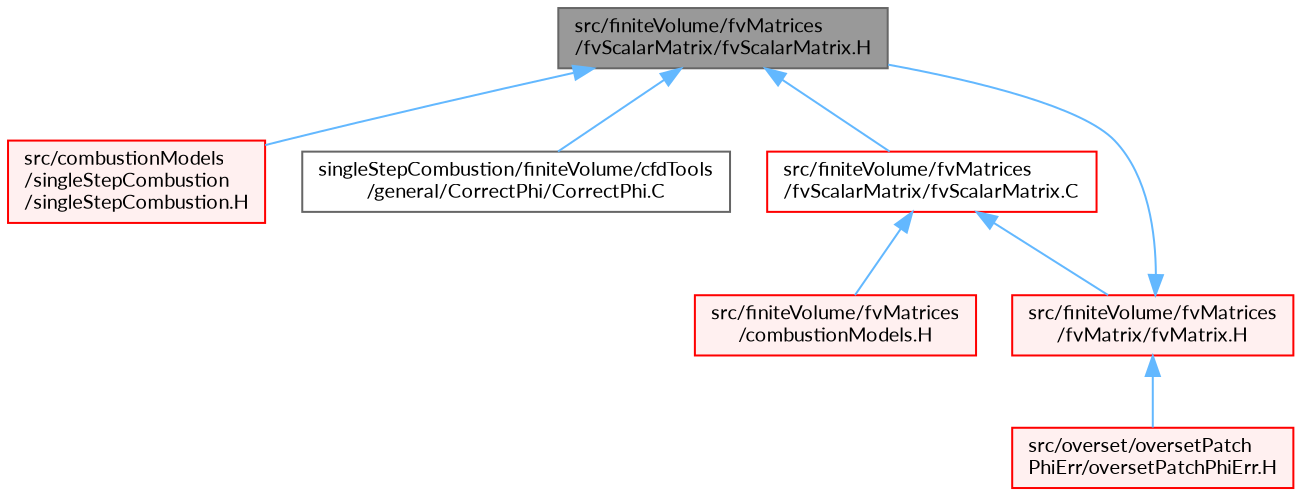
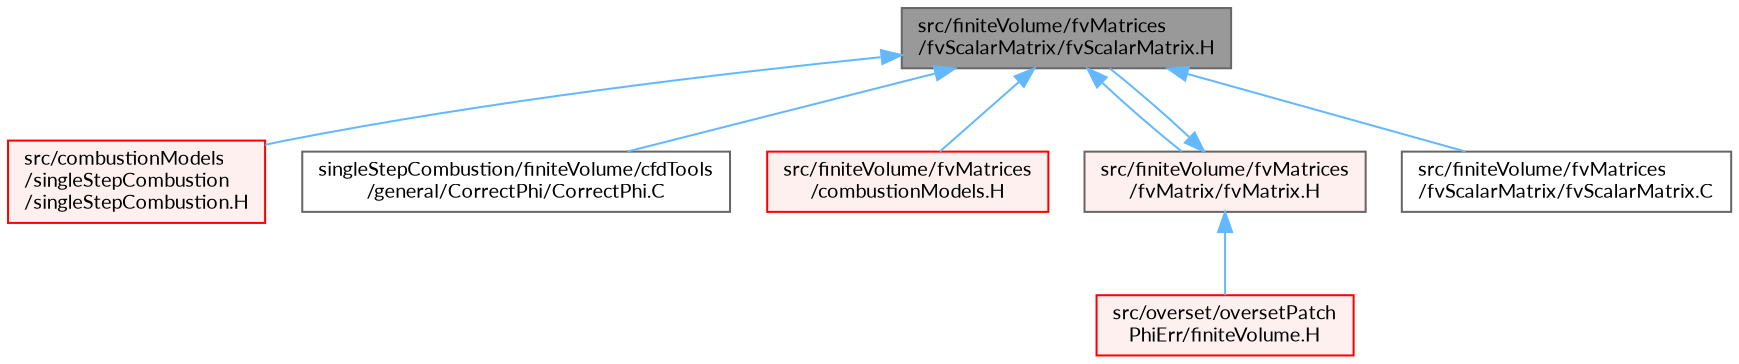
(932, 182) -> (1566, 182)
(1051, 259) -> (1142, 118)
(878, 262) -> (980, 117)
(1153, 325) -> (1225, 182)
(1153, 458) -> (1225, 325)
